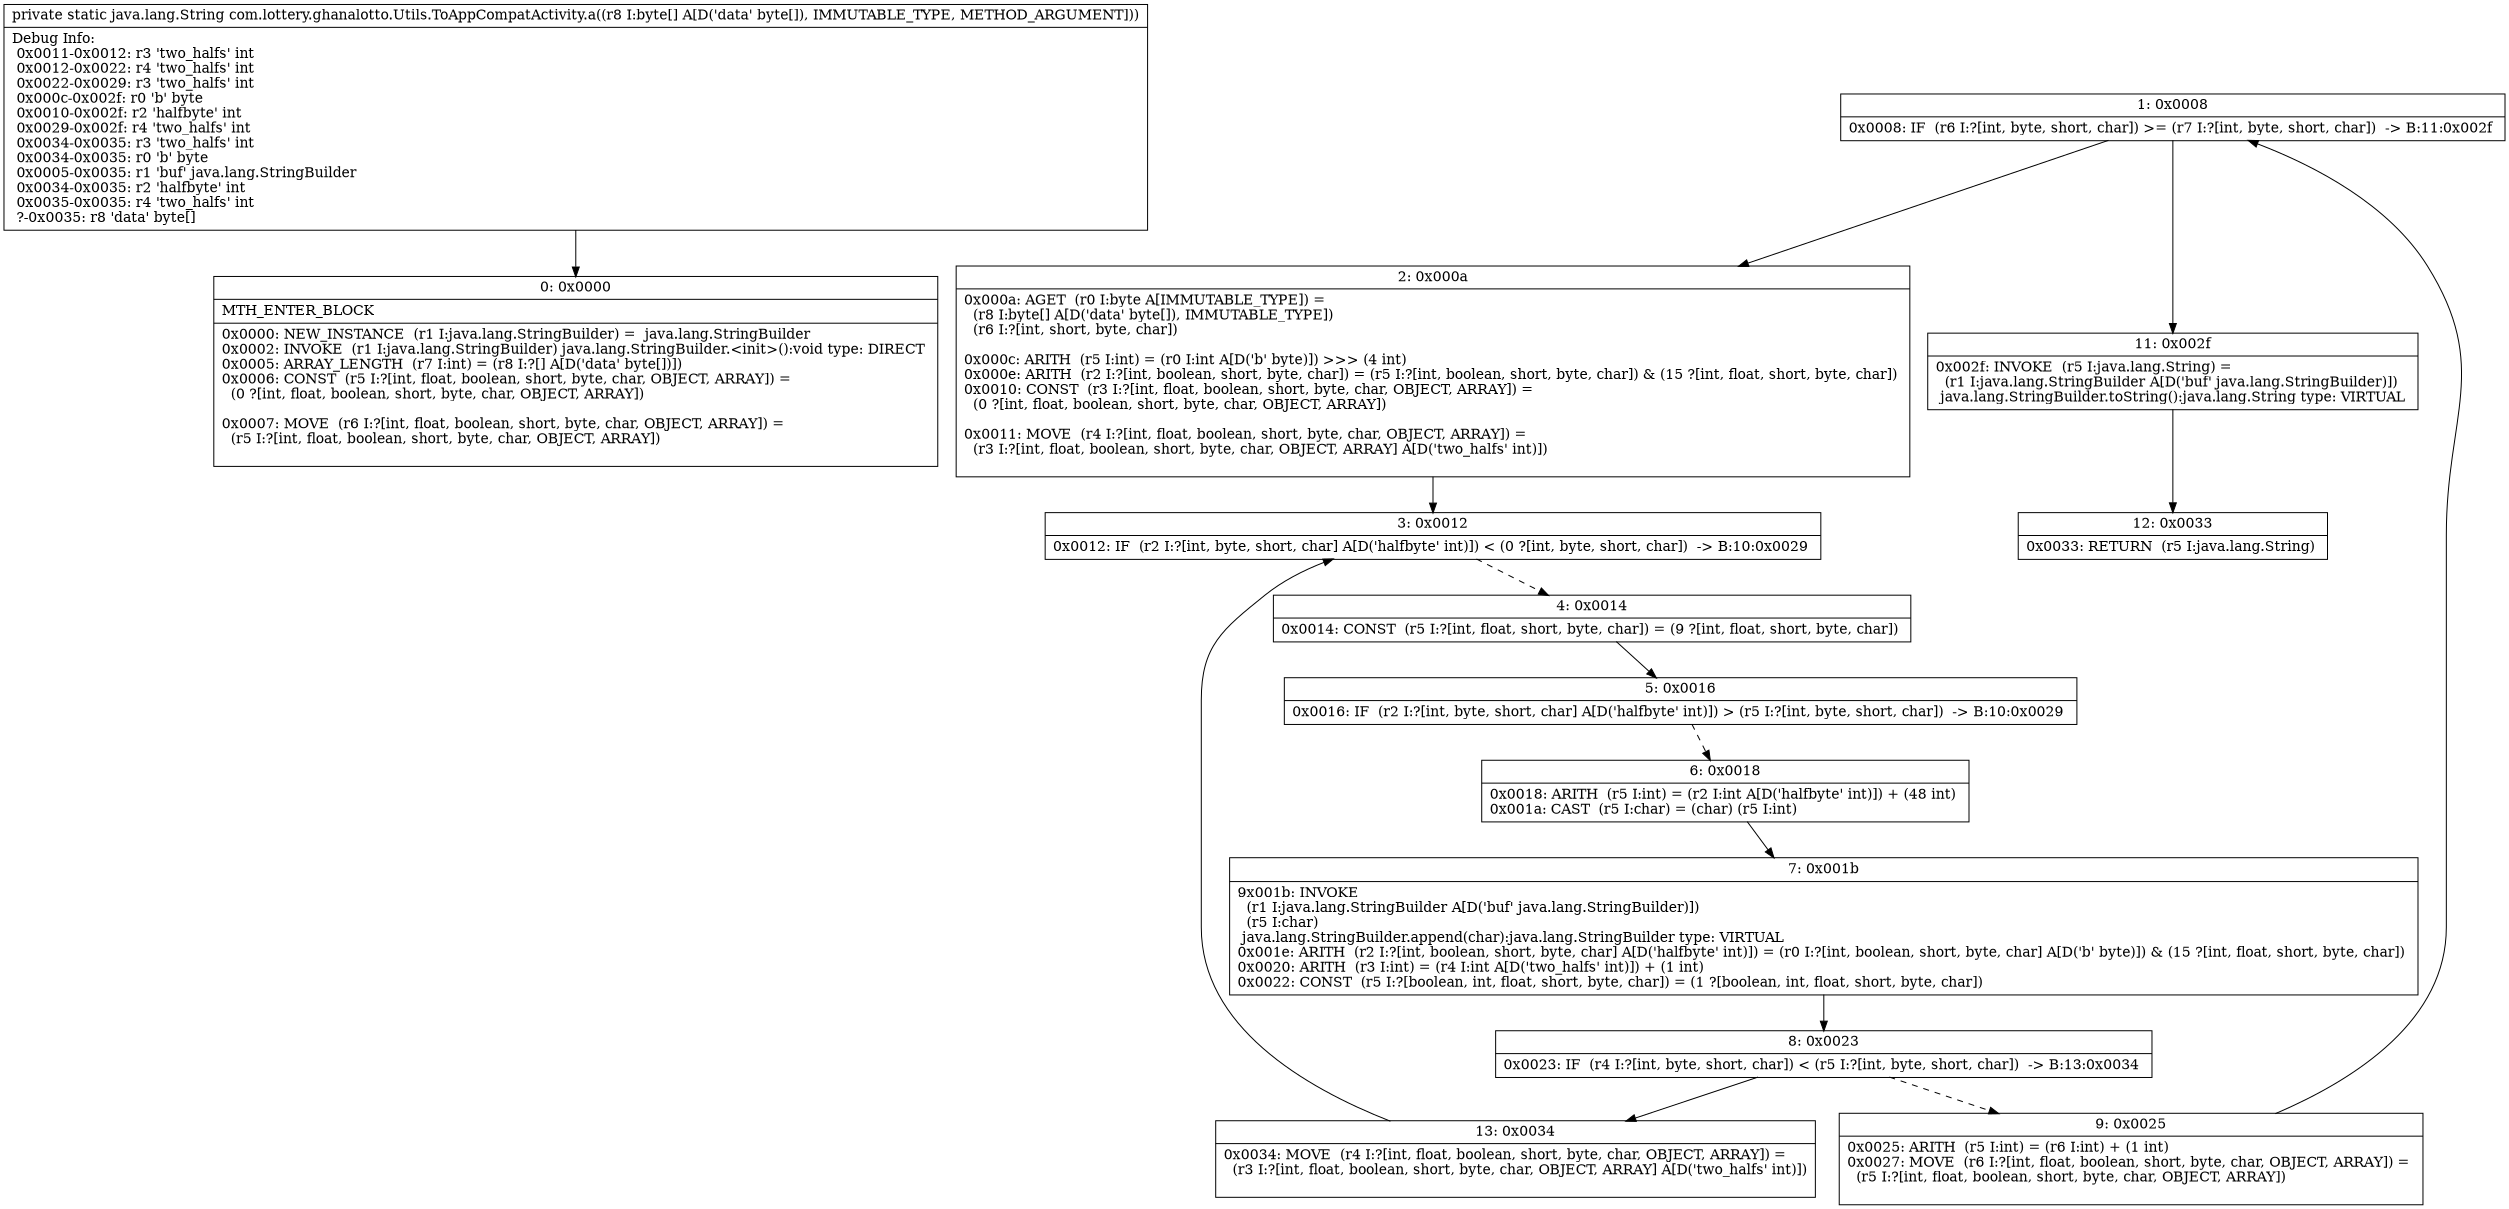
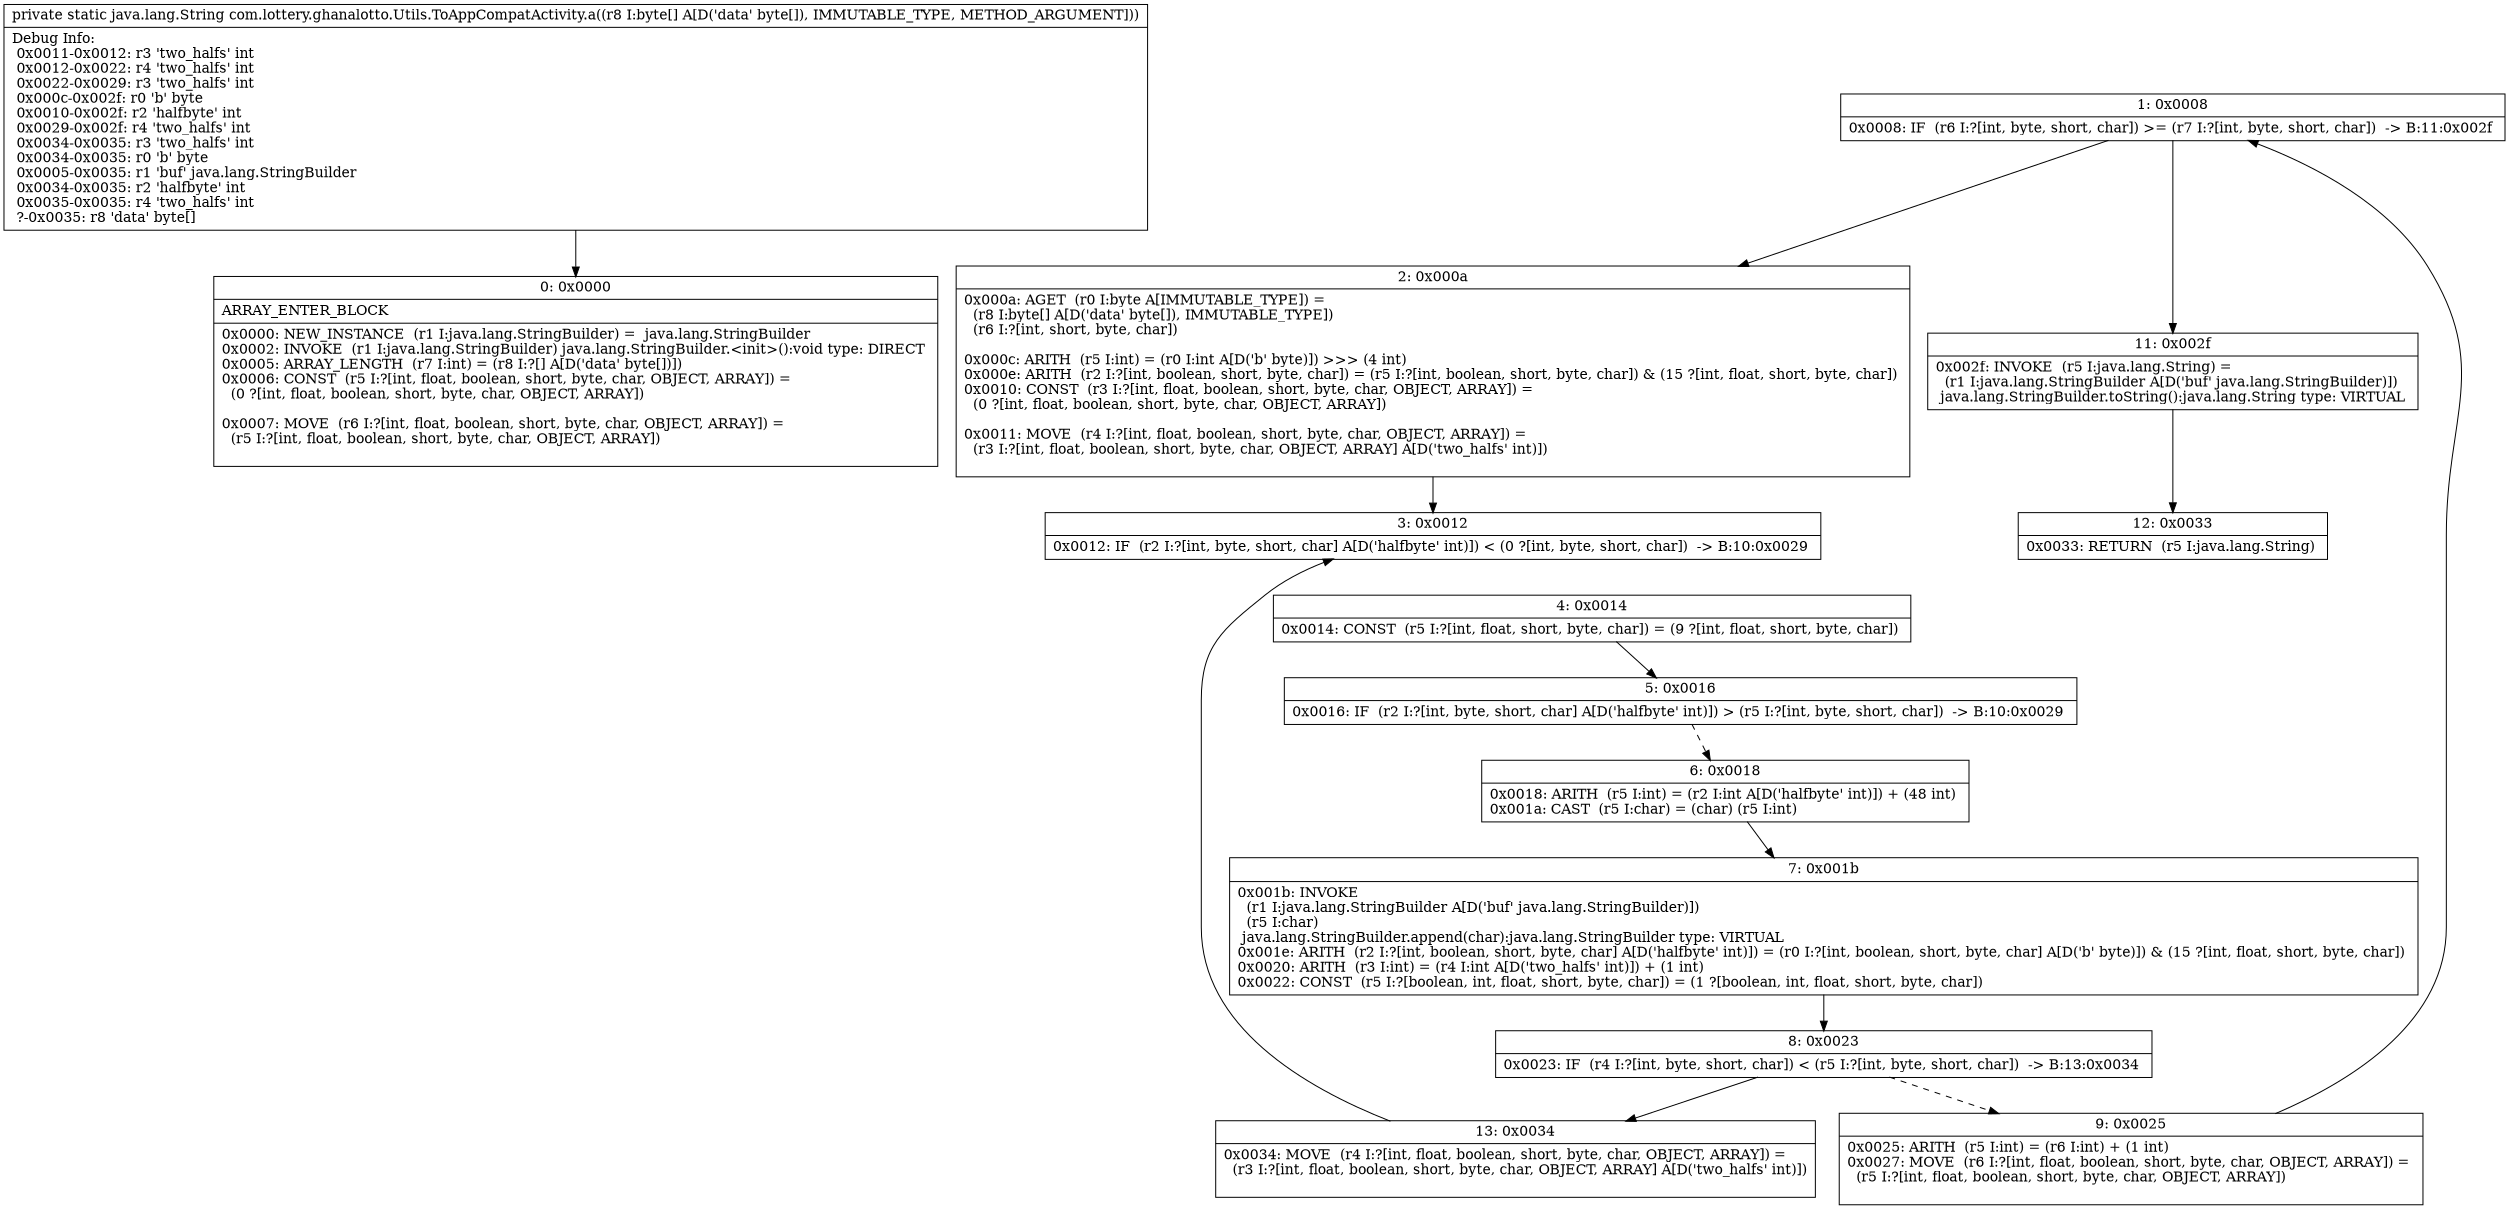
(298, 311) -> (305, 311)
(1508, 575) -> none
(1303, 893) -> (1303, 893)
